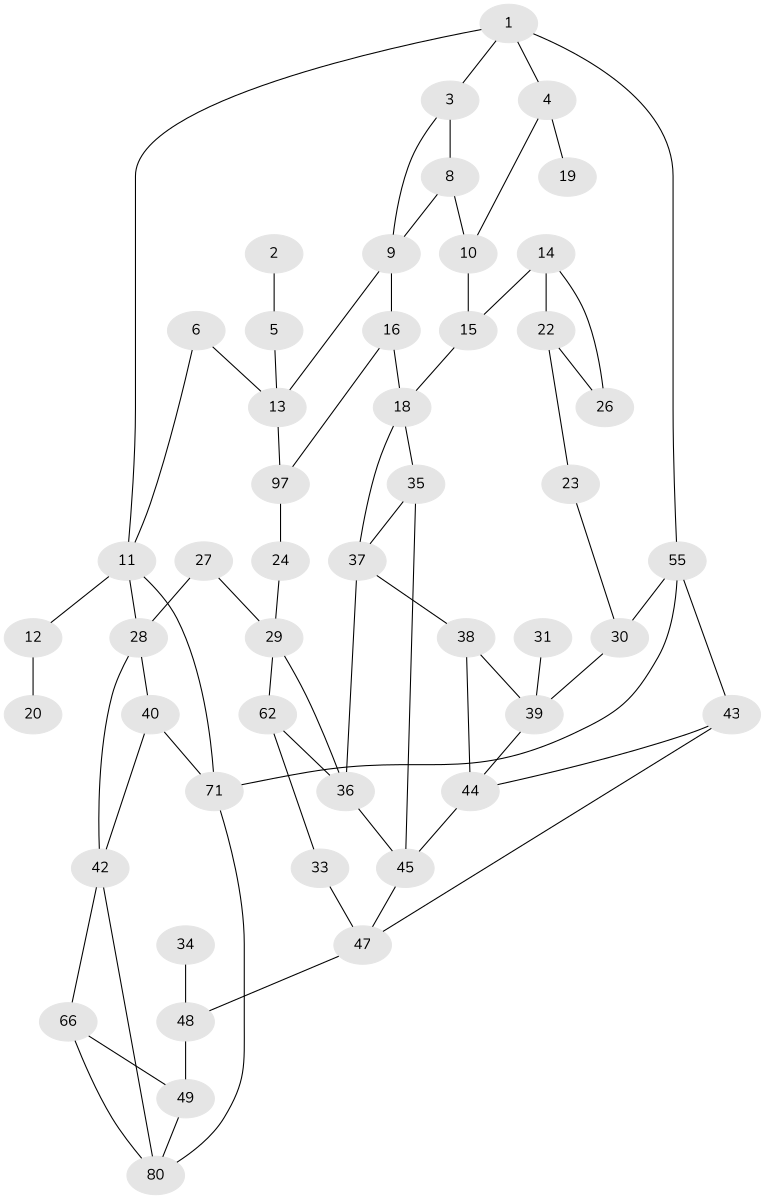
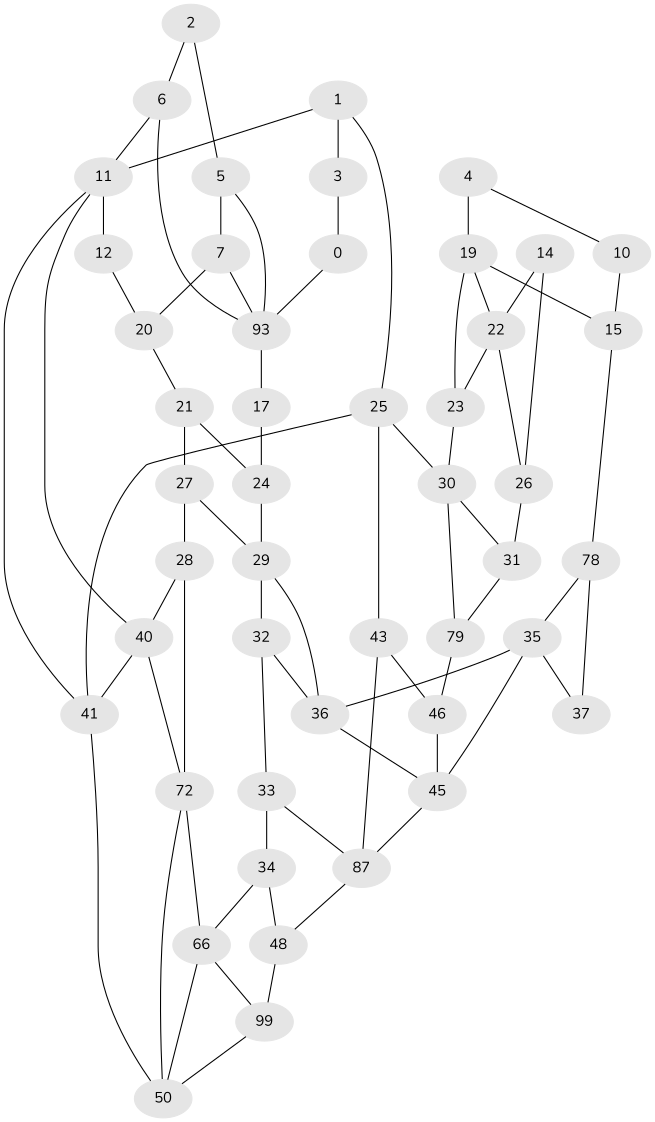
none -> (177, 62)
(528, 62) -> none
(450, 177) -> none
none -> (221, 254)
(391, 254) -> (338, 254)
none -> (482, 292)
(507, 292) -> (533, 288)
none -> (456, 330)
(391, 331) -> none
none -> (185, 407)
(277, 407) -> (261, 331)
(402, 407) -> (591, 561)
(281, 484) -> (261, 407)
none -> (518, 522)
none -> (479, 523)
(677, 561) -> (379, 407)
(133, 599) -> (45, 417)
(466, 638) -> none
(351, 676) -> (429, 681)
(268, 715) -> (261, 638)
(534, 715) -> (455, 638)
(214, 791) -> (90, 715)
(470, 791) -> (437, 715)
none -> (267, 830)
(100, 868) -> (185, 791)
none -> (234, 907)
(363, 945) -> (362, 868)
(186, 1099) -> (265, 1022)
(156, 1175) -> (163, 1099)
